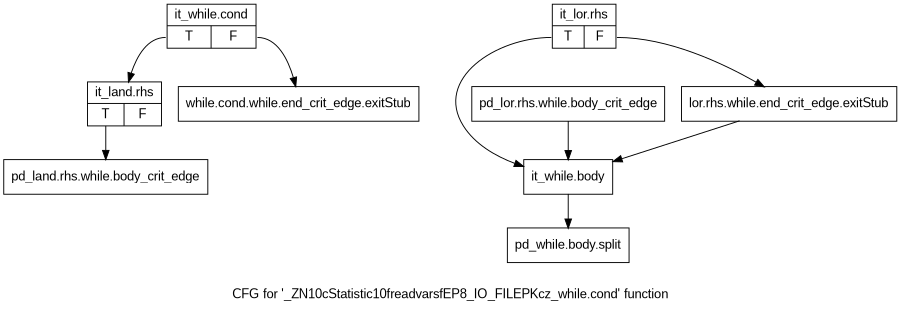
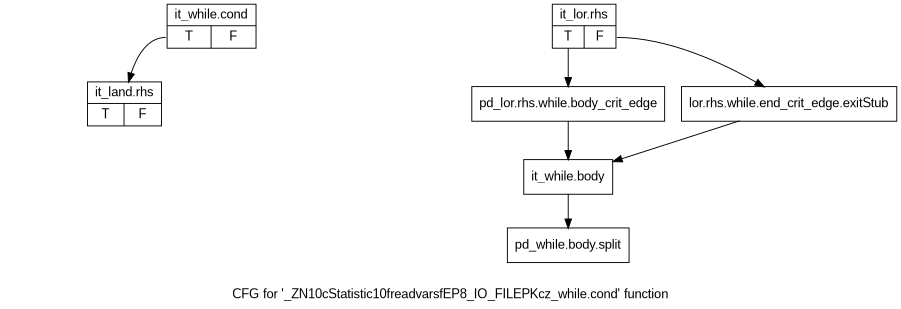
(460, 85) -> (568, 63)
(299, 104) -> none
(106, 177) -> none
